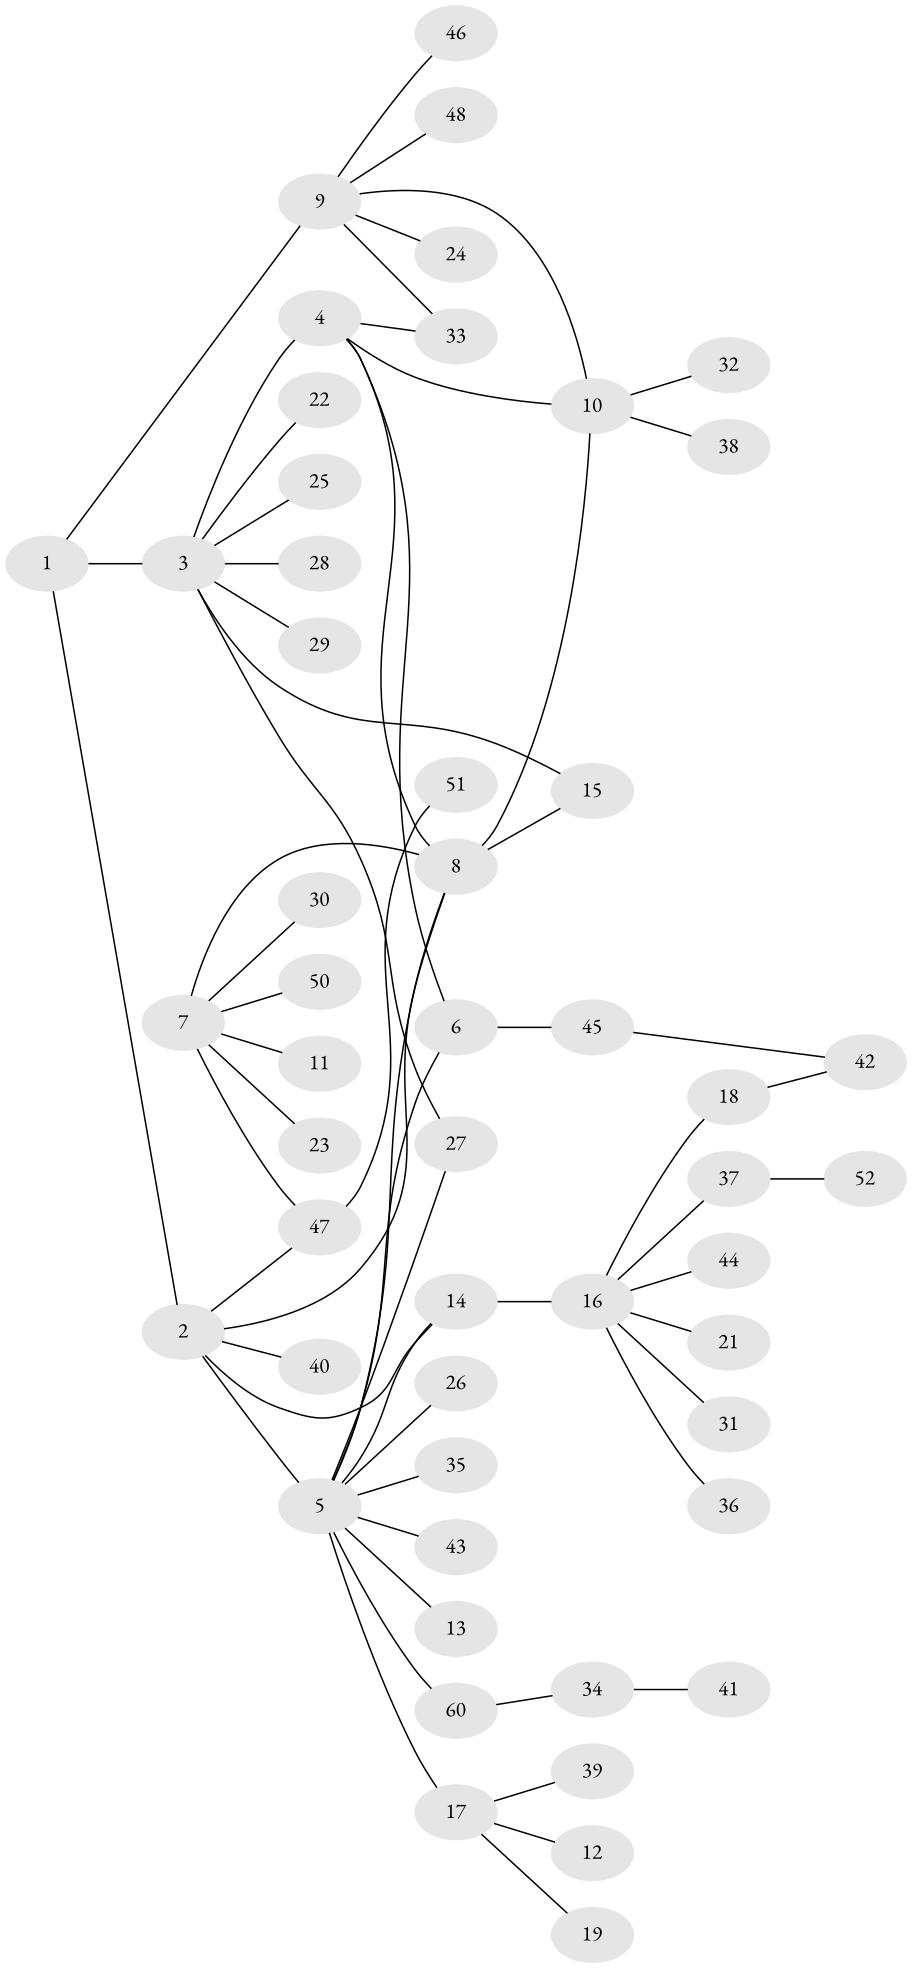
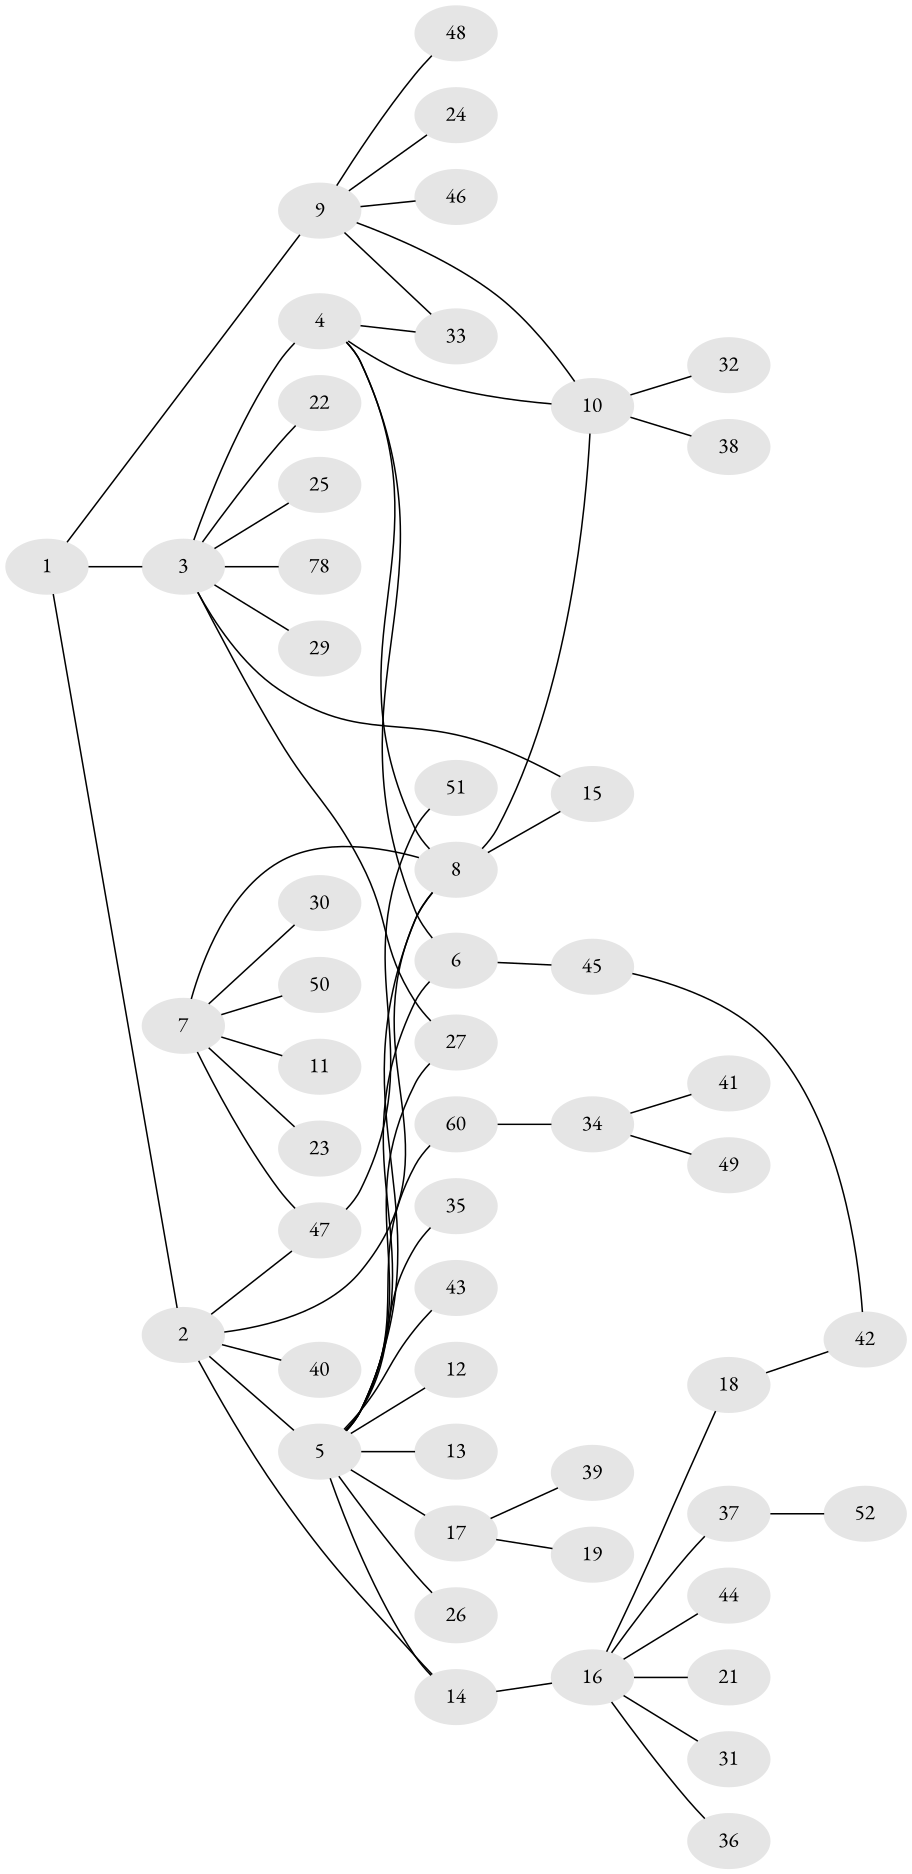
(320, 564) -> (320, 567)
none -> (729, 1165)
(525, 1833) -> (388, 1411)
